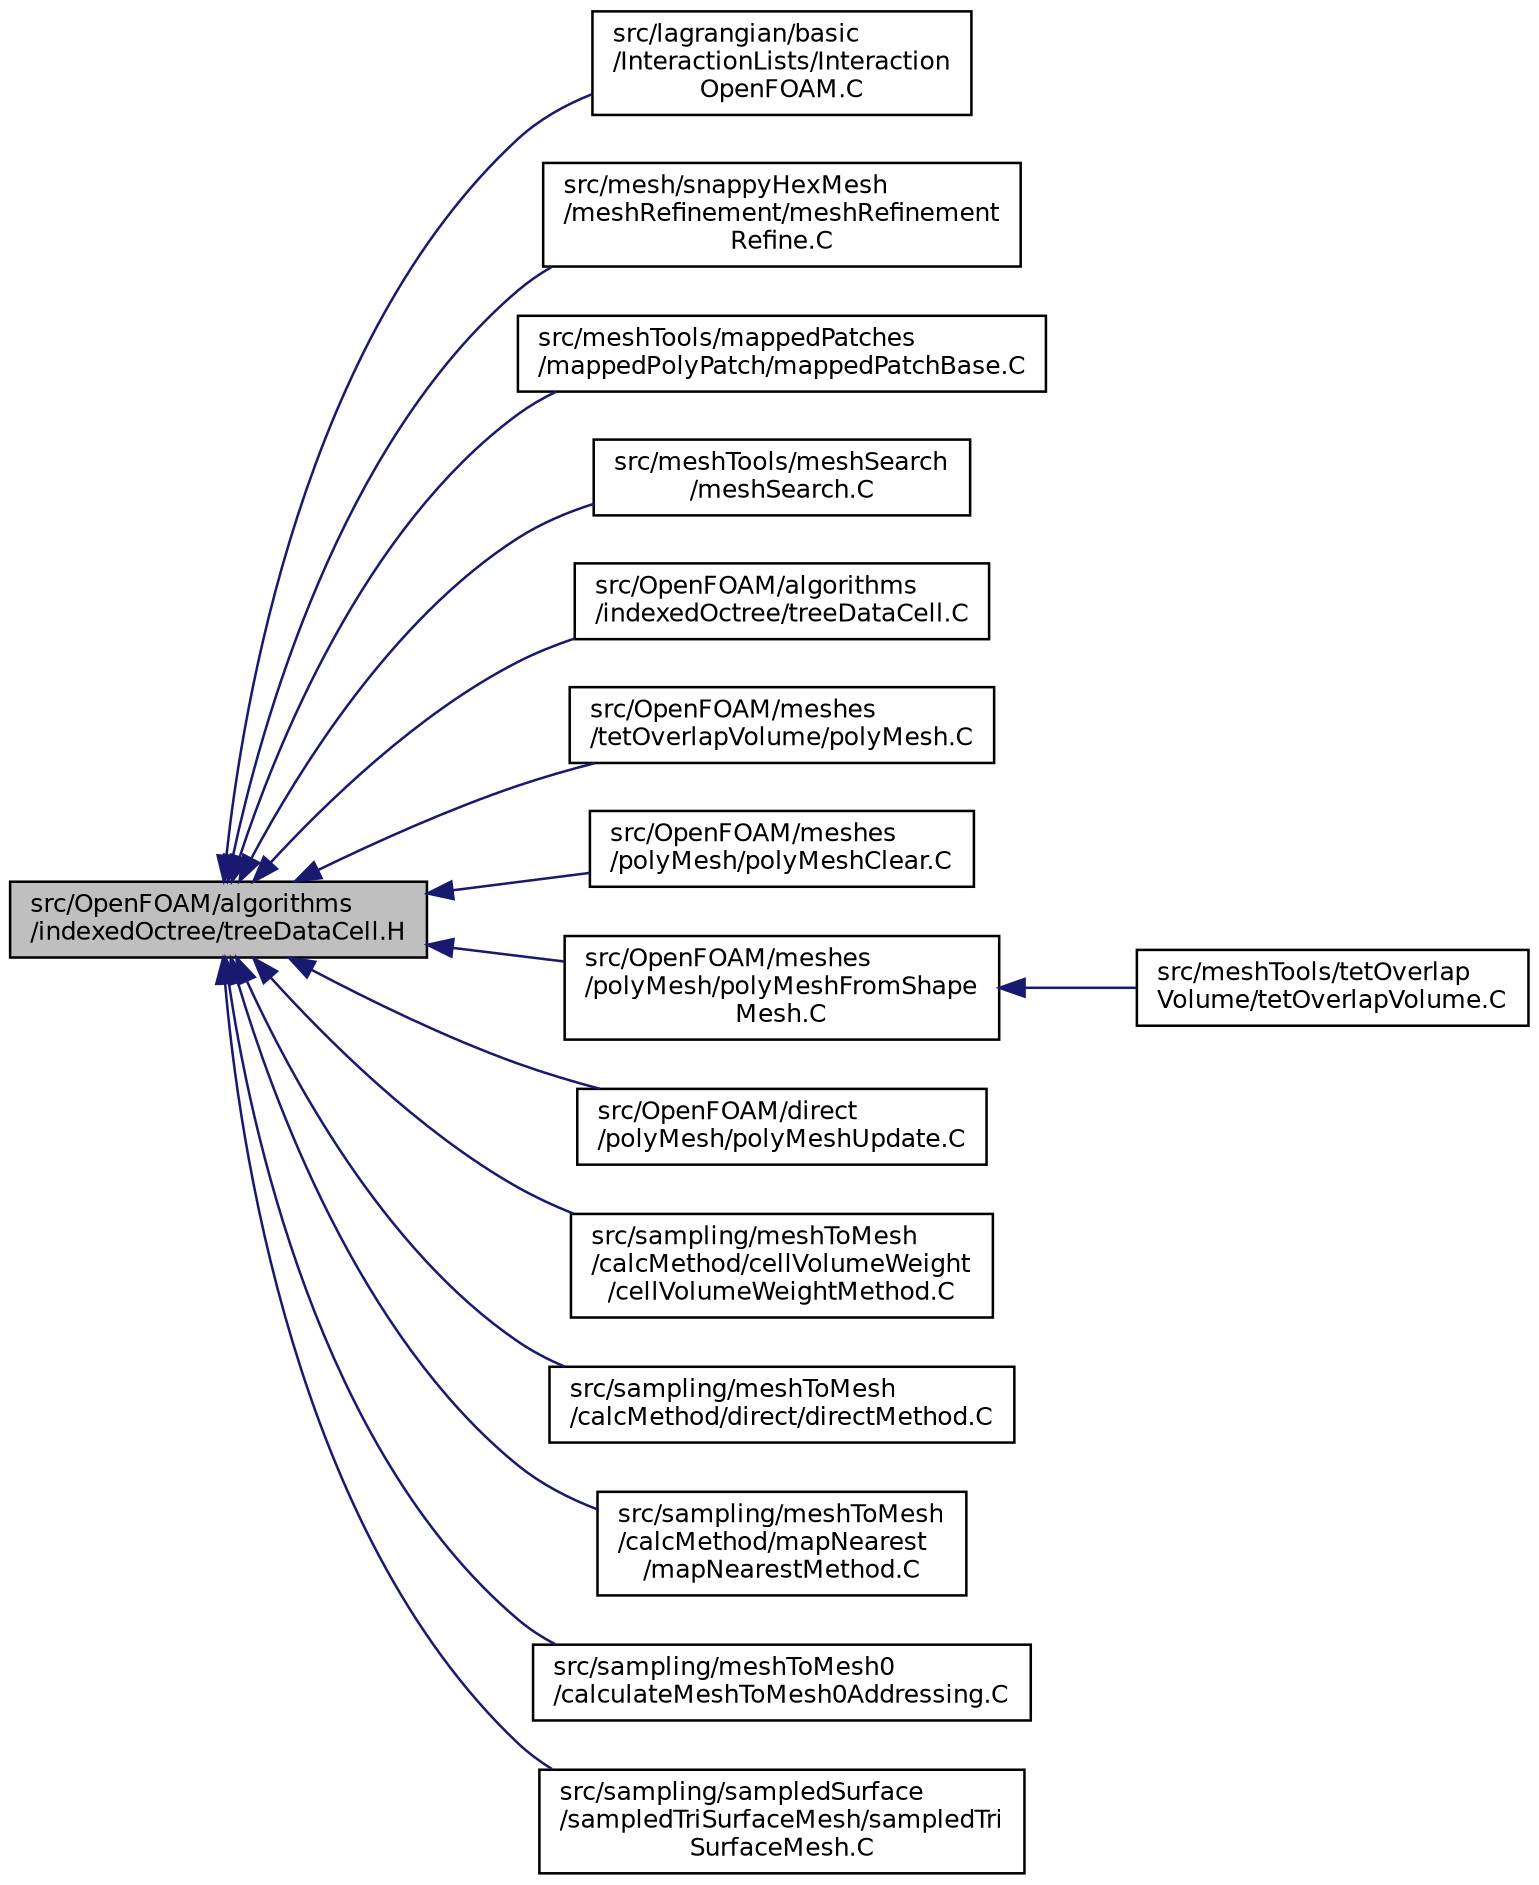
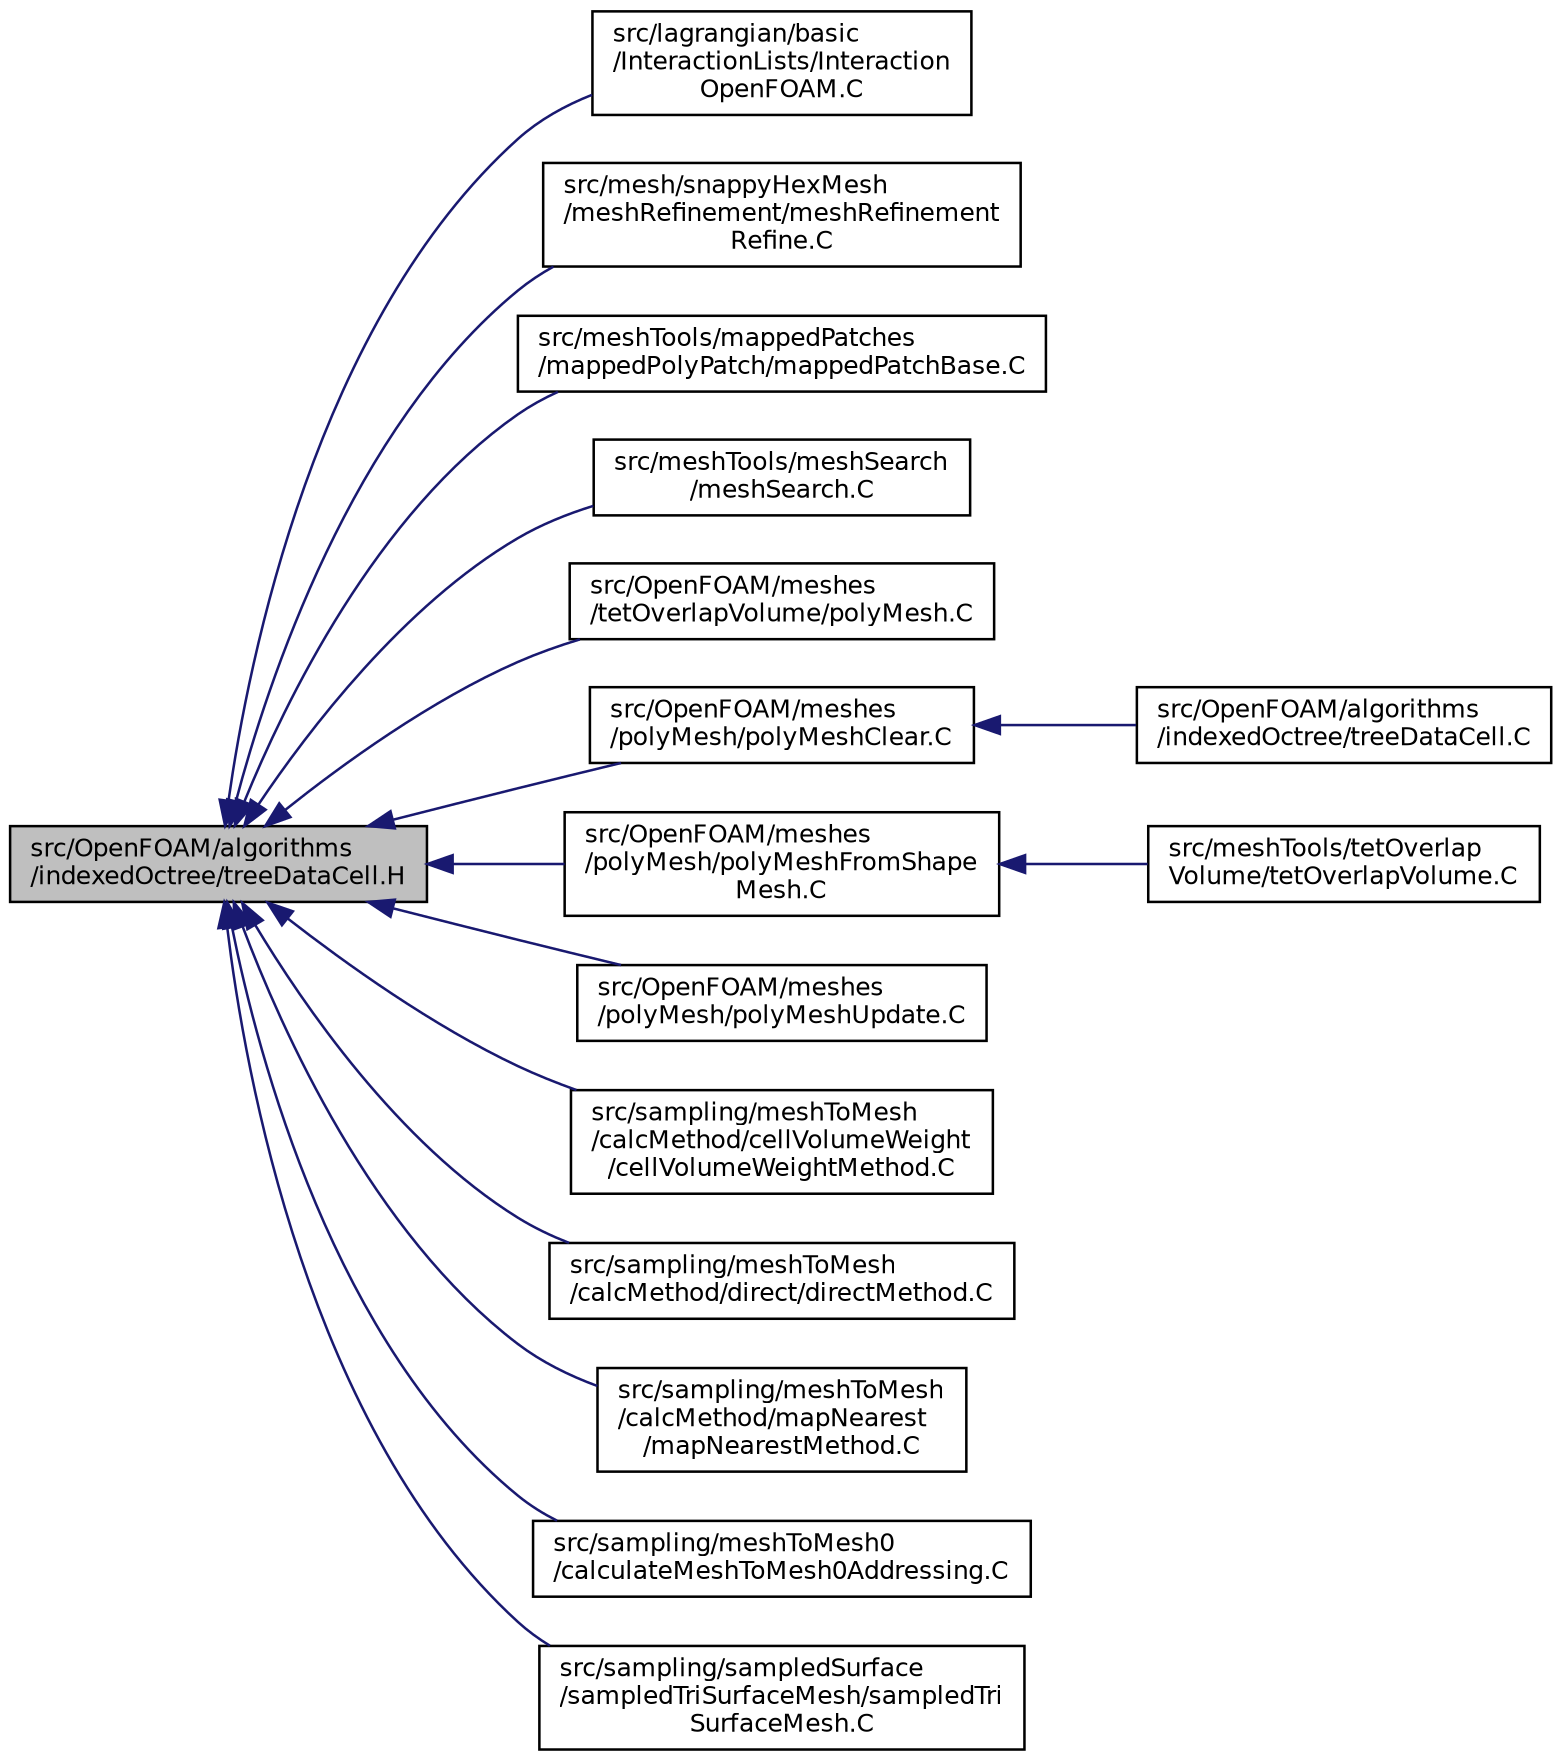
(410, 733) -> (1068, 725)
(782, 1127) -> (782, 1003)
